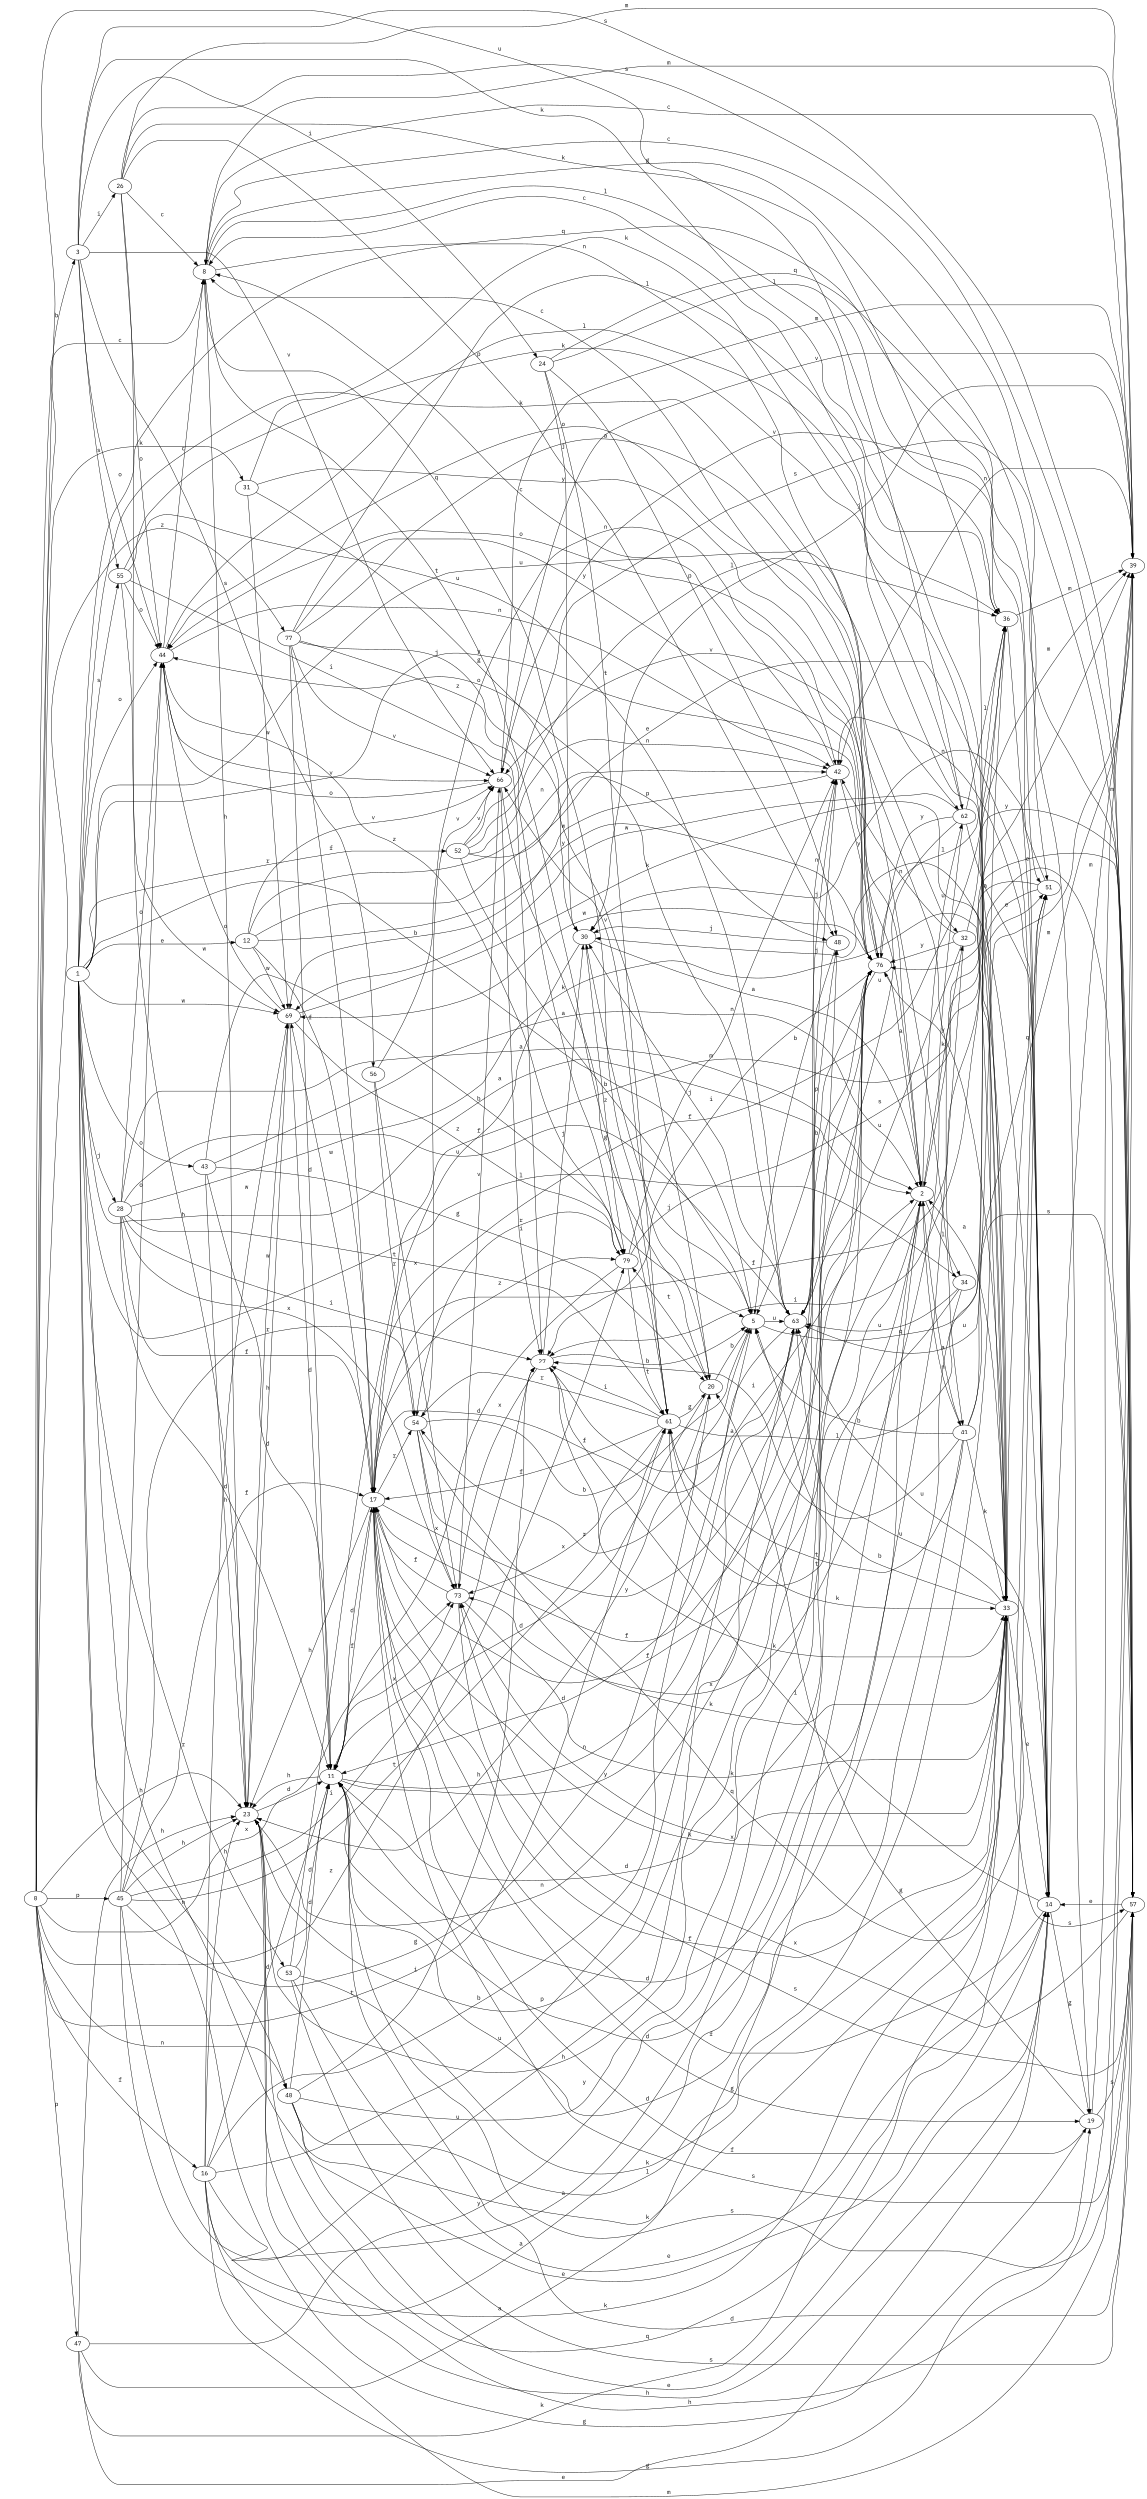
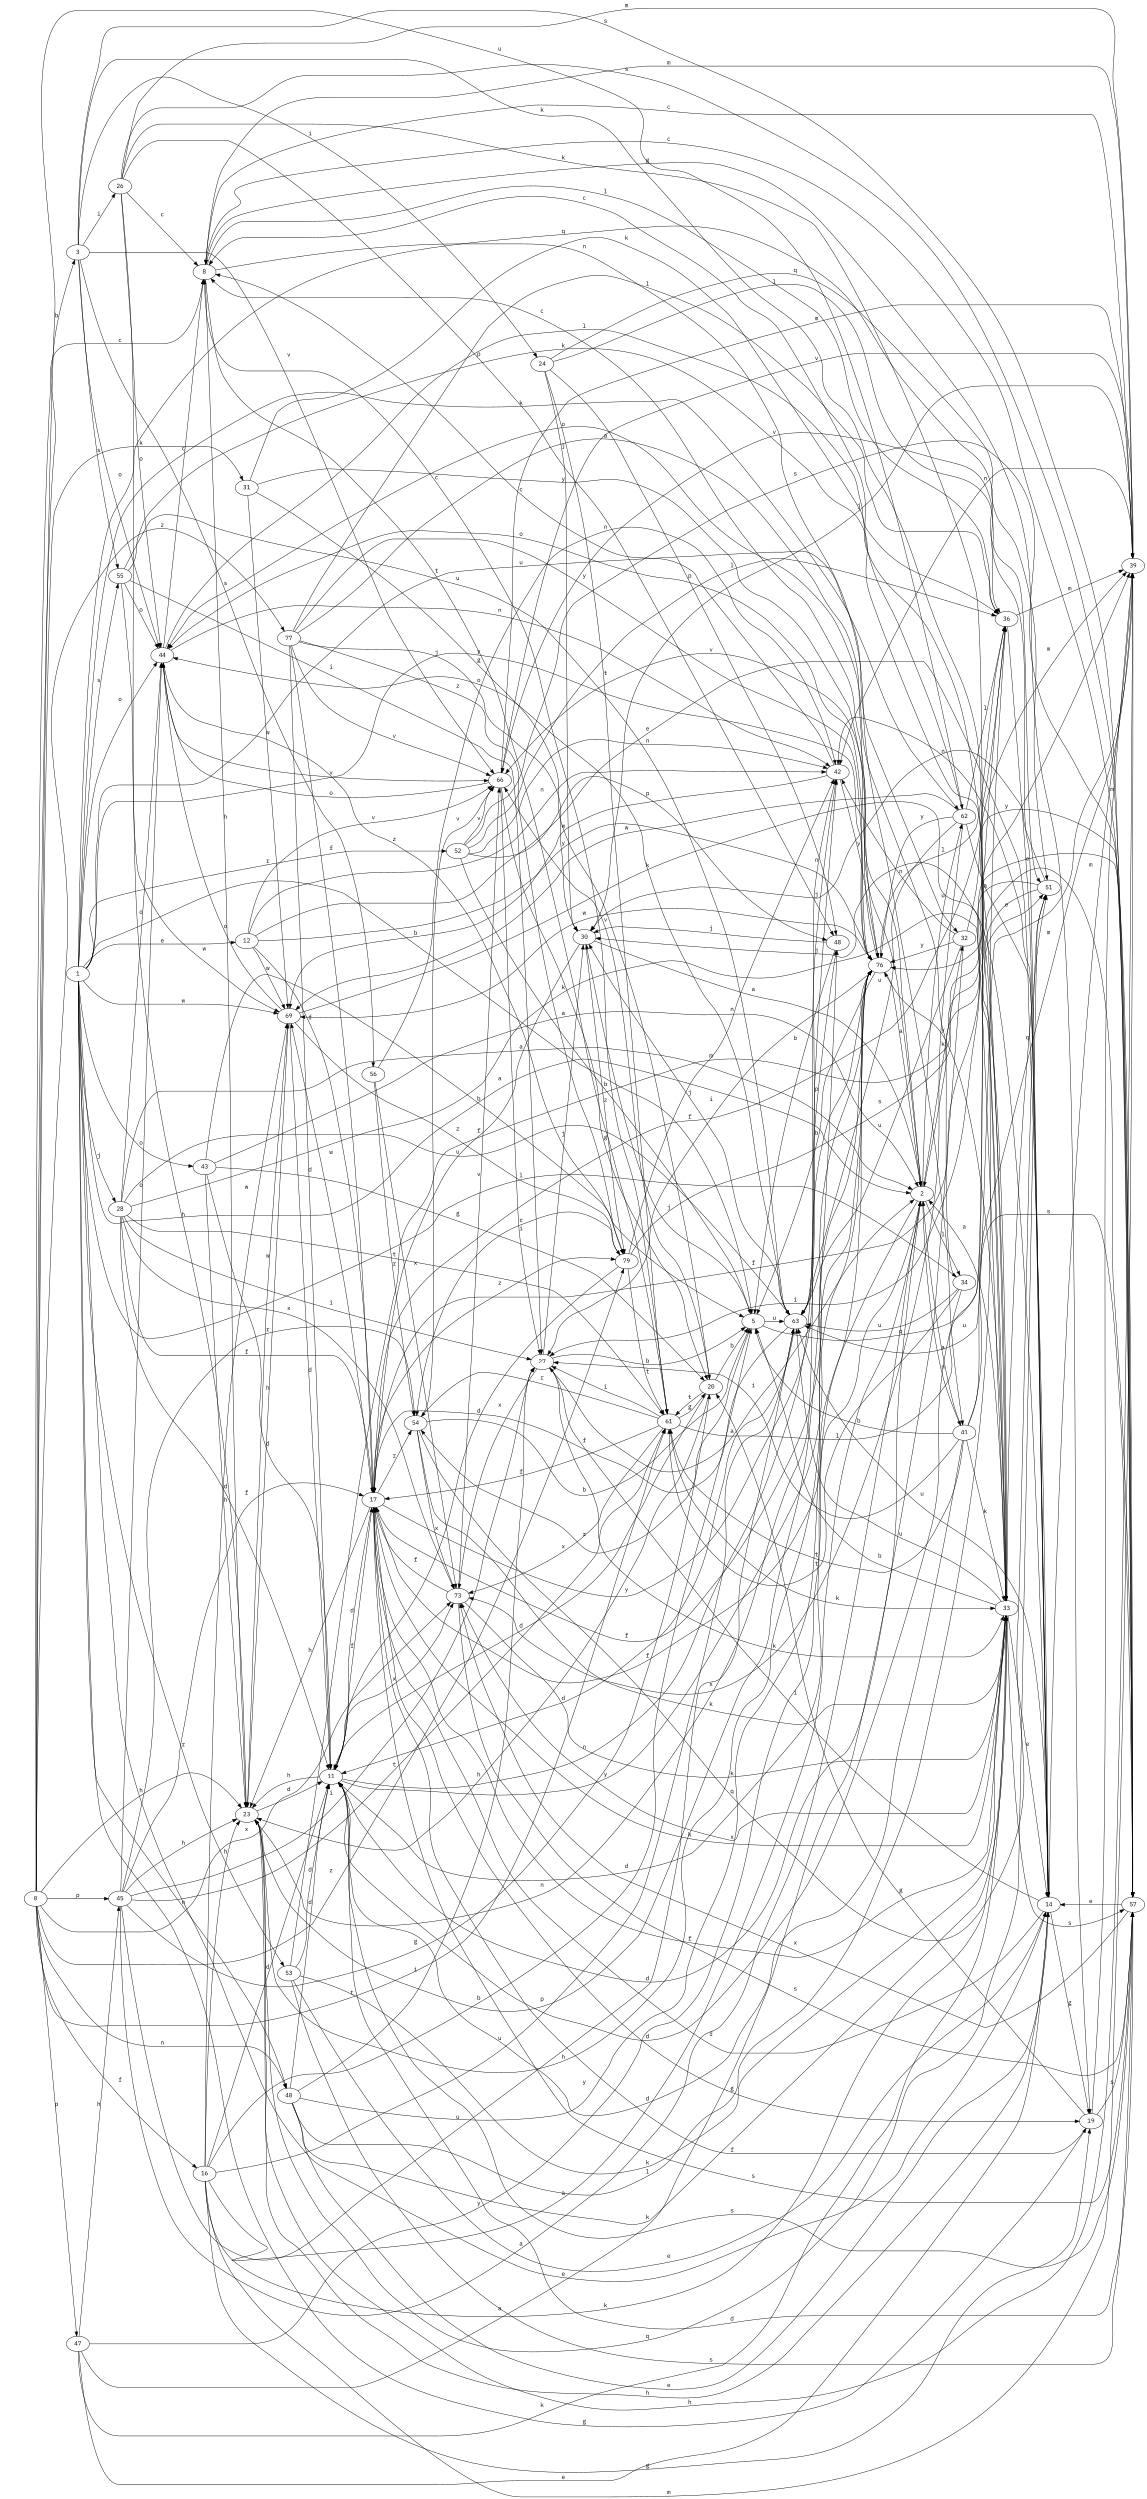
(437, 478) -> (437, 478)
(674, 1323) -> (690, 1402)
(89, 2038) -> (99, 2124)
